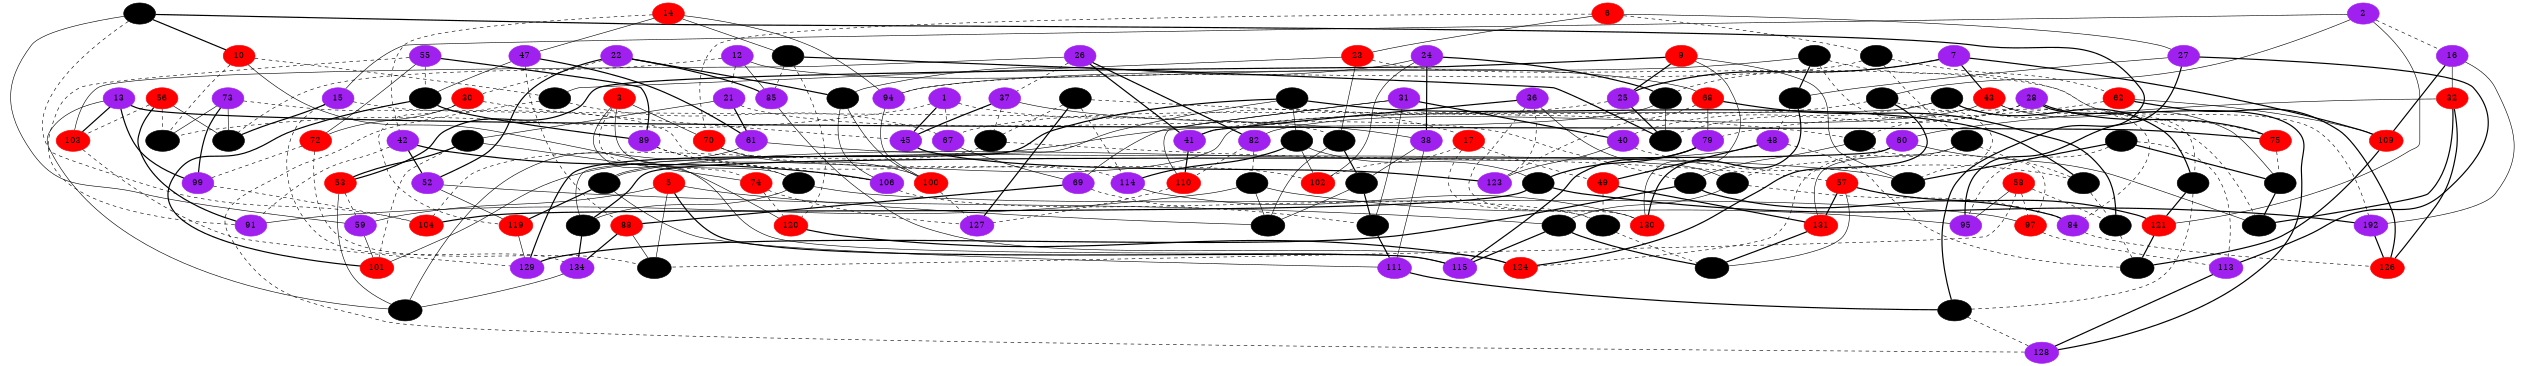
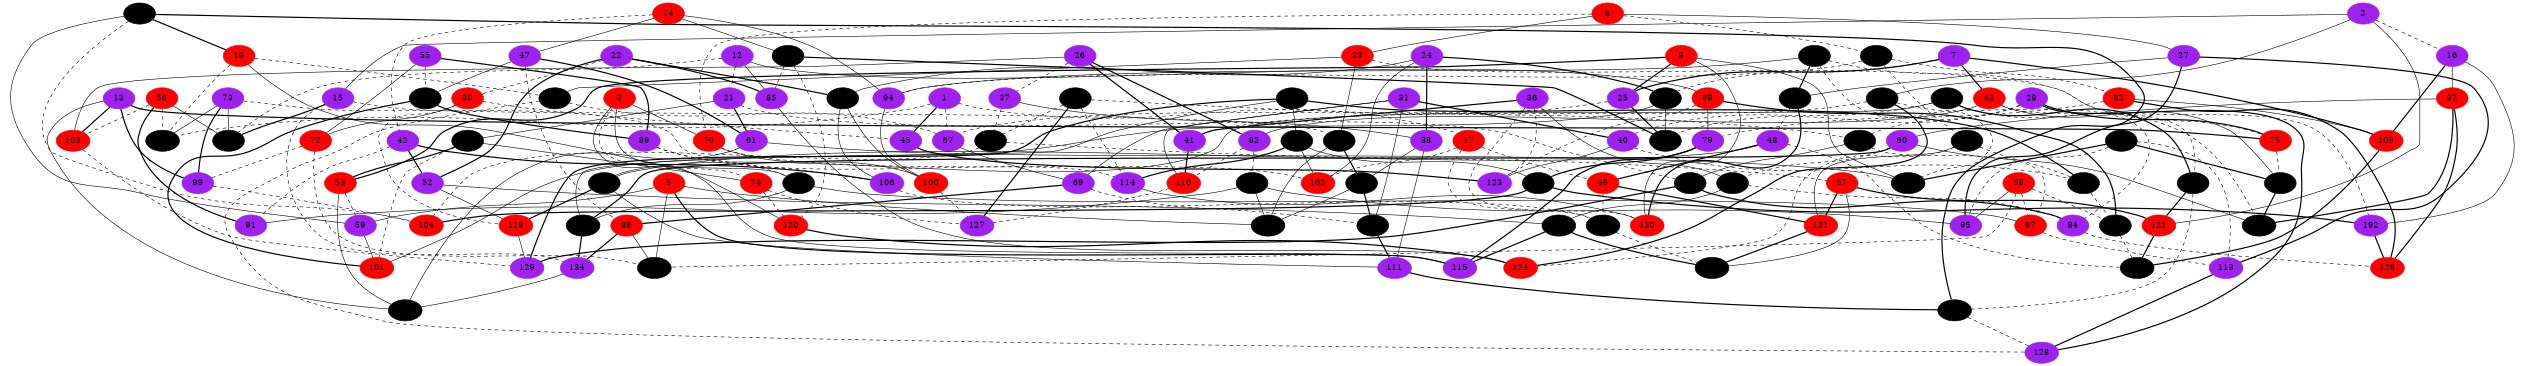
(102, 83) -> none
(954, 119) -> none
